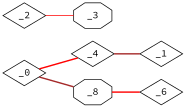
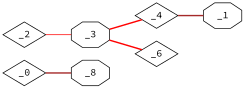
(161, 54) -> (223, 16)
(59, 63) -> (126, 24)
(126, 92) -> (126, 45)
